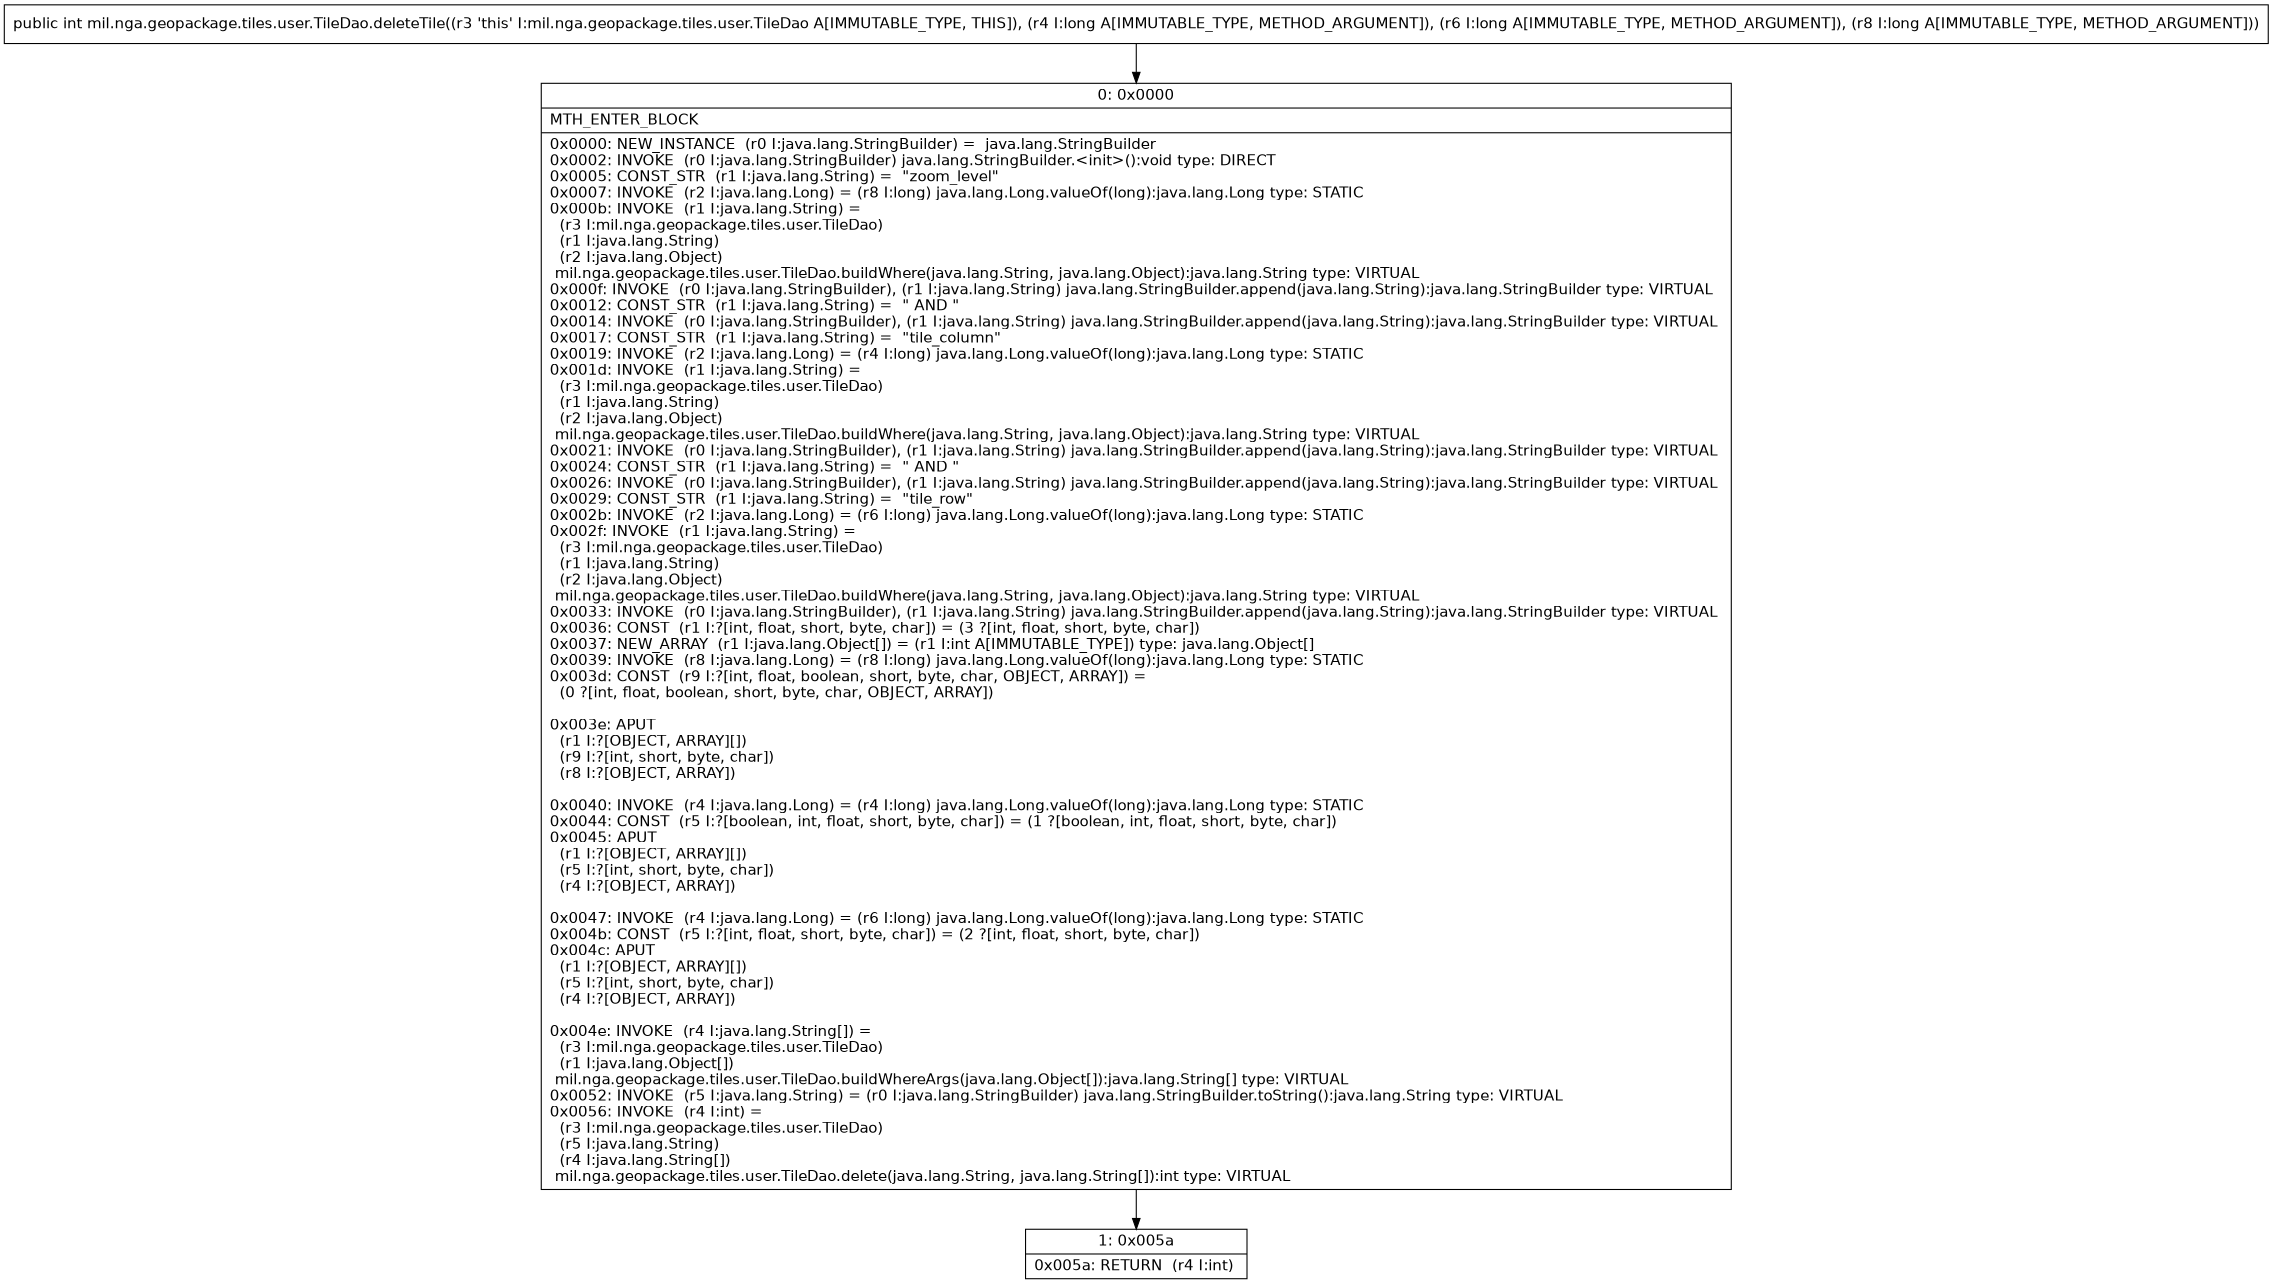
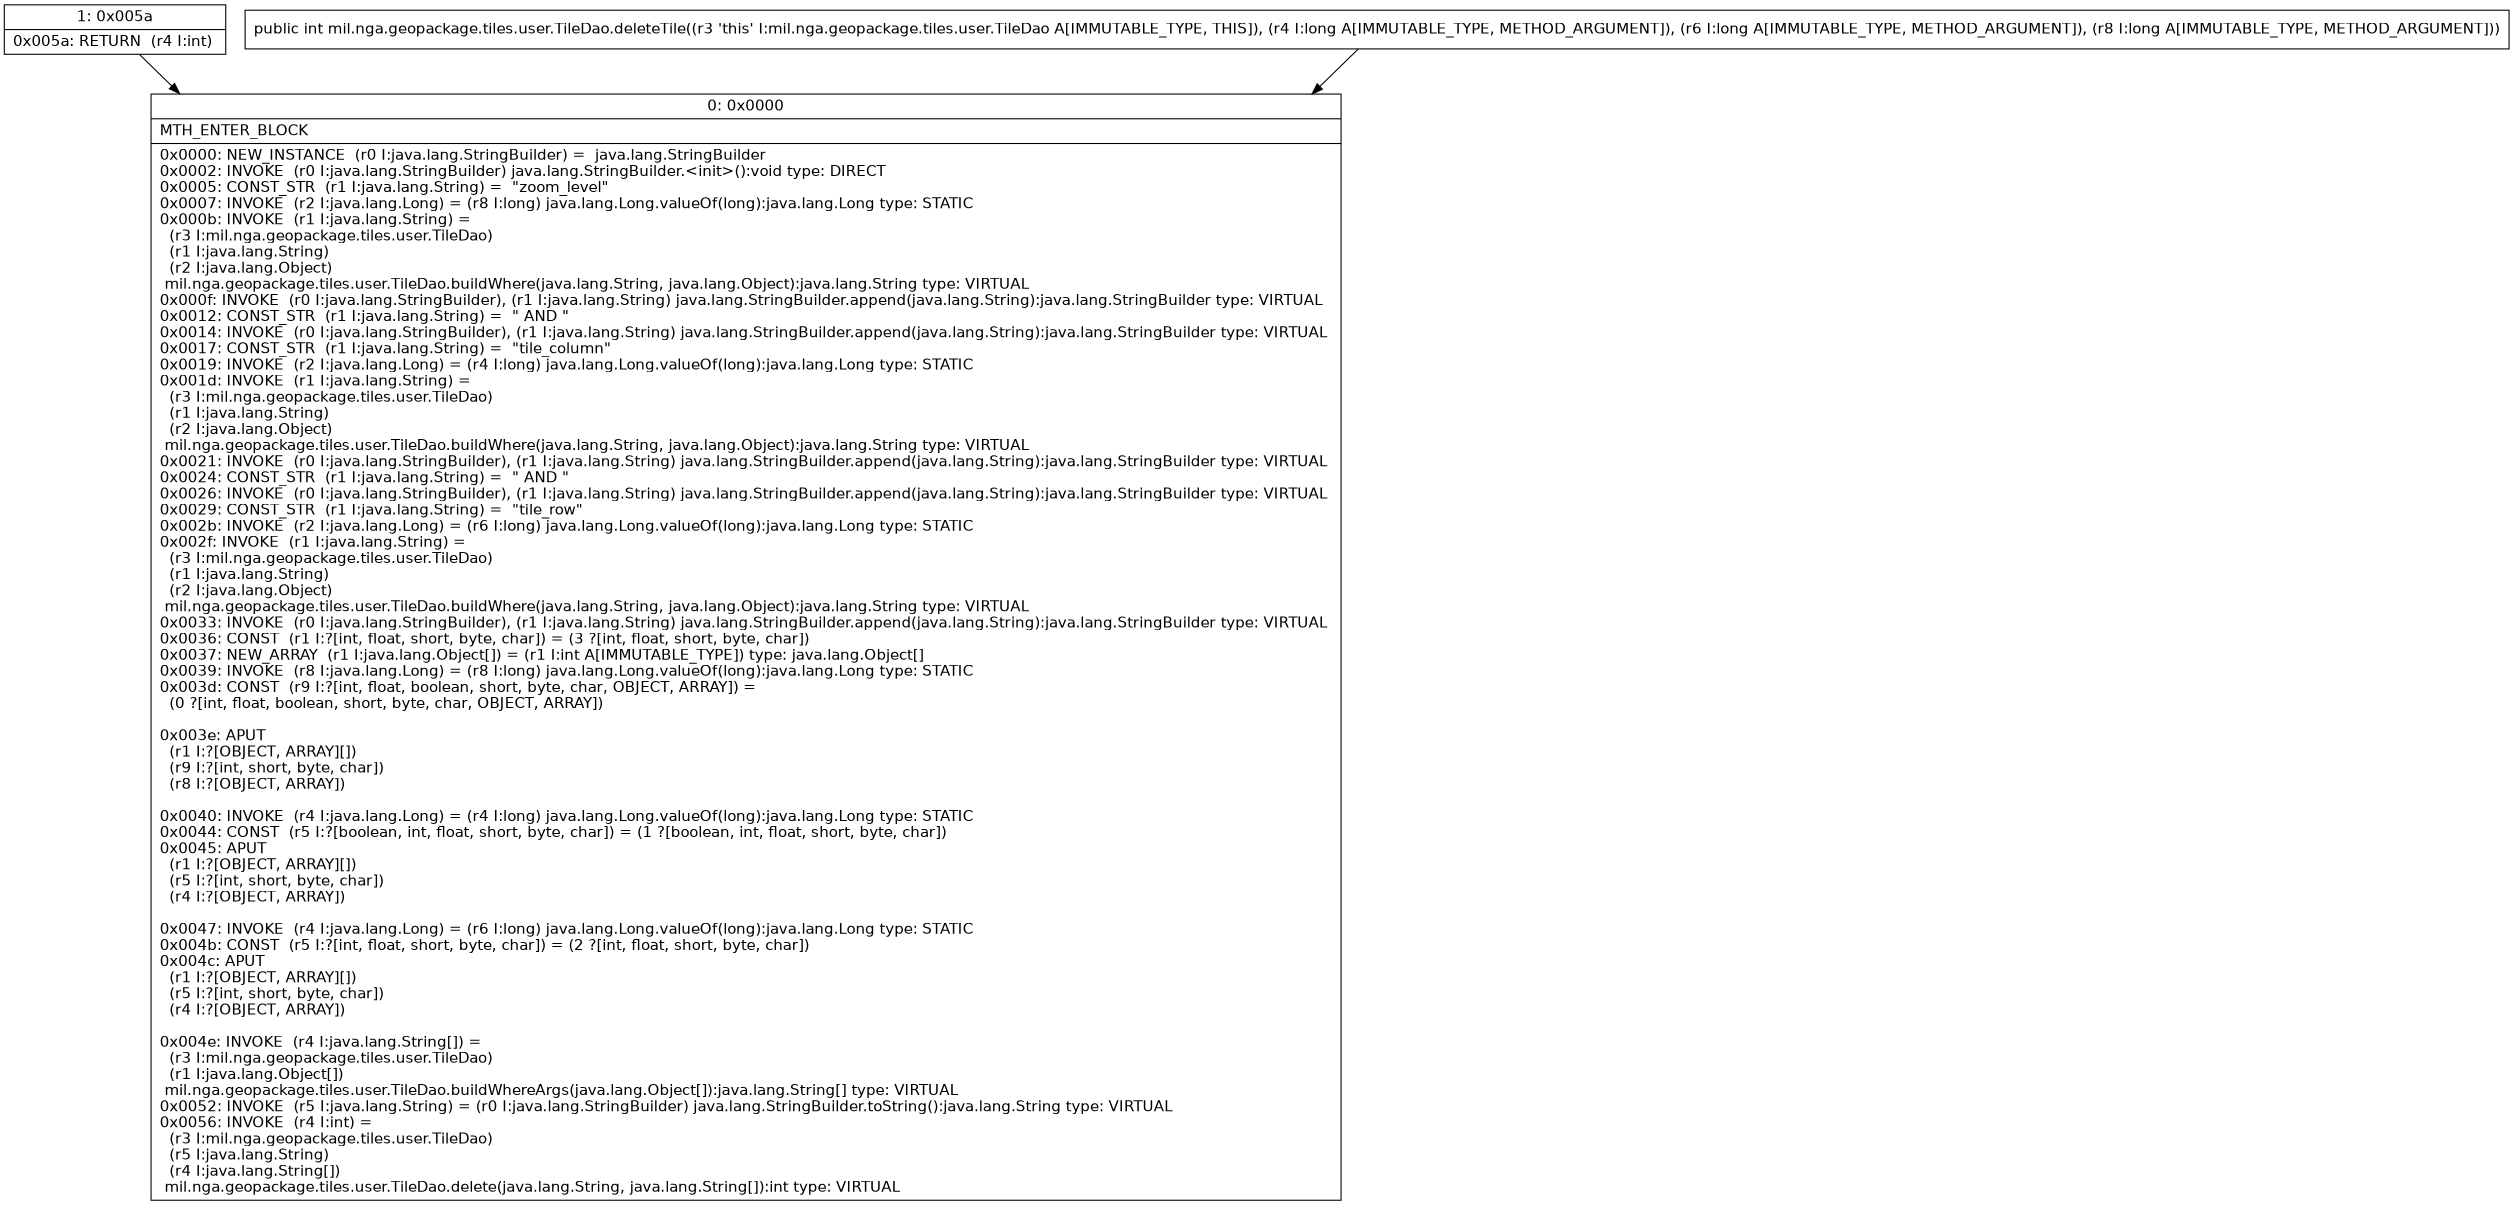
(1136, 1204) -> (156, 70)
